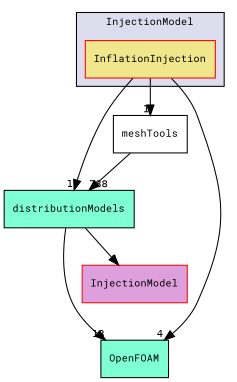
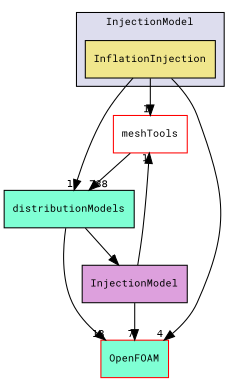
(150, 59) -> (150, 59)
(150, 134) -> (150, 134)
none -> (144, 214)
(135, 284) -> (135, 284)
none -> (135, 316)
(135, 359) -> (135, 359)
